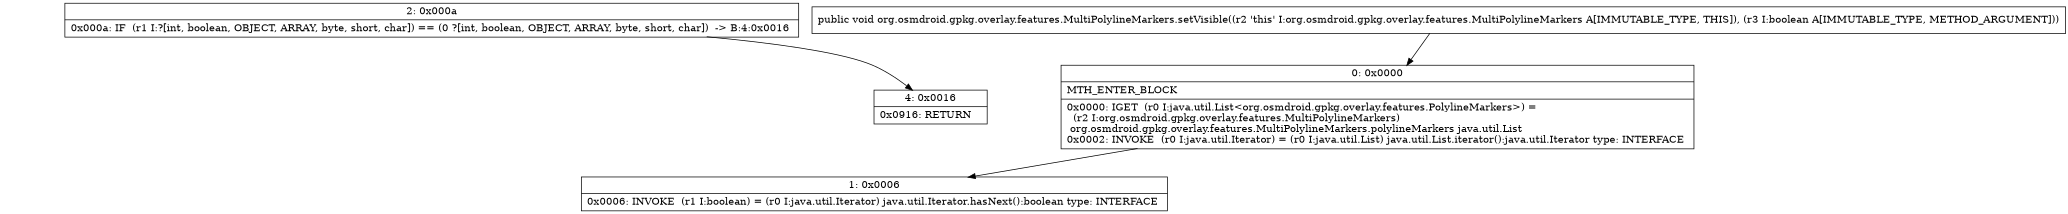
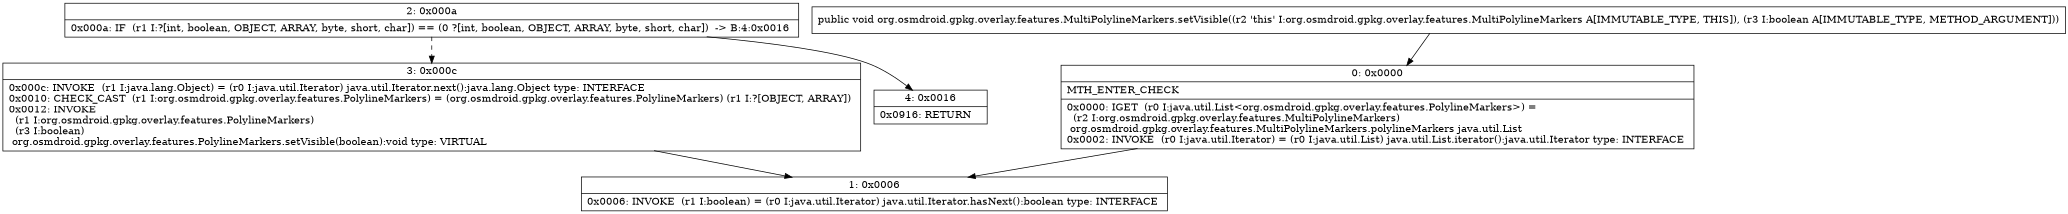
(1122, 90) -> (1123, 90)
none -> (432, 107)
